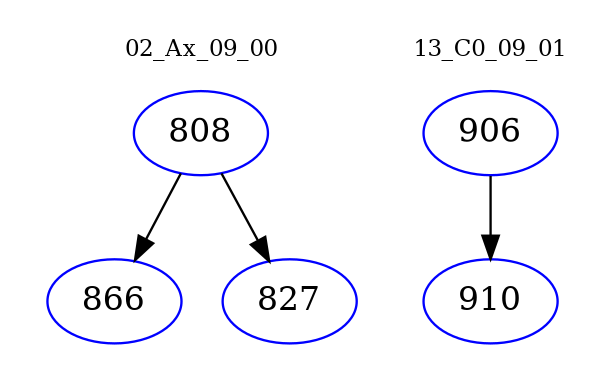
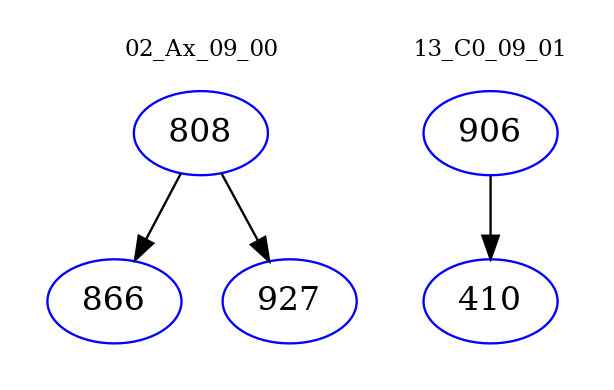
(290, 301) -> (290, 301)
(491, 301) -> (491, 301)
